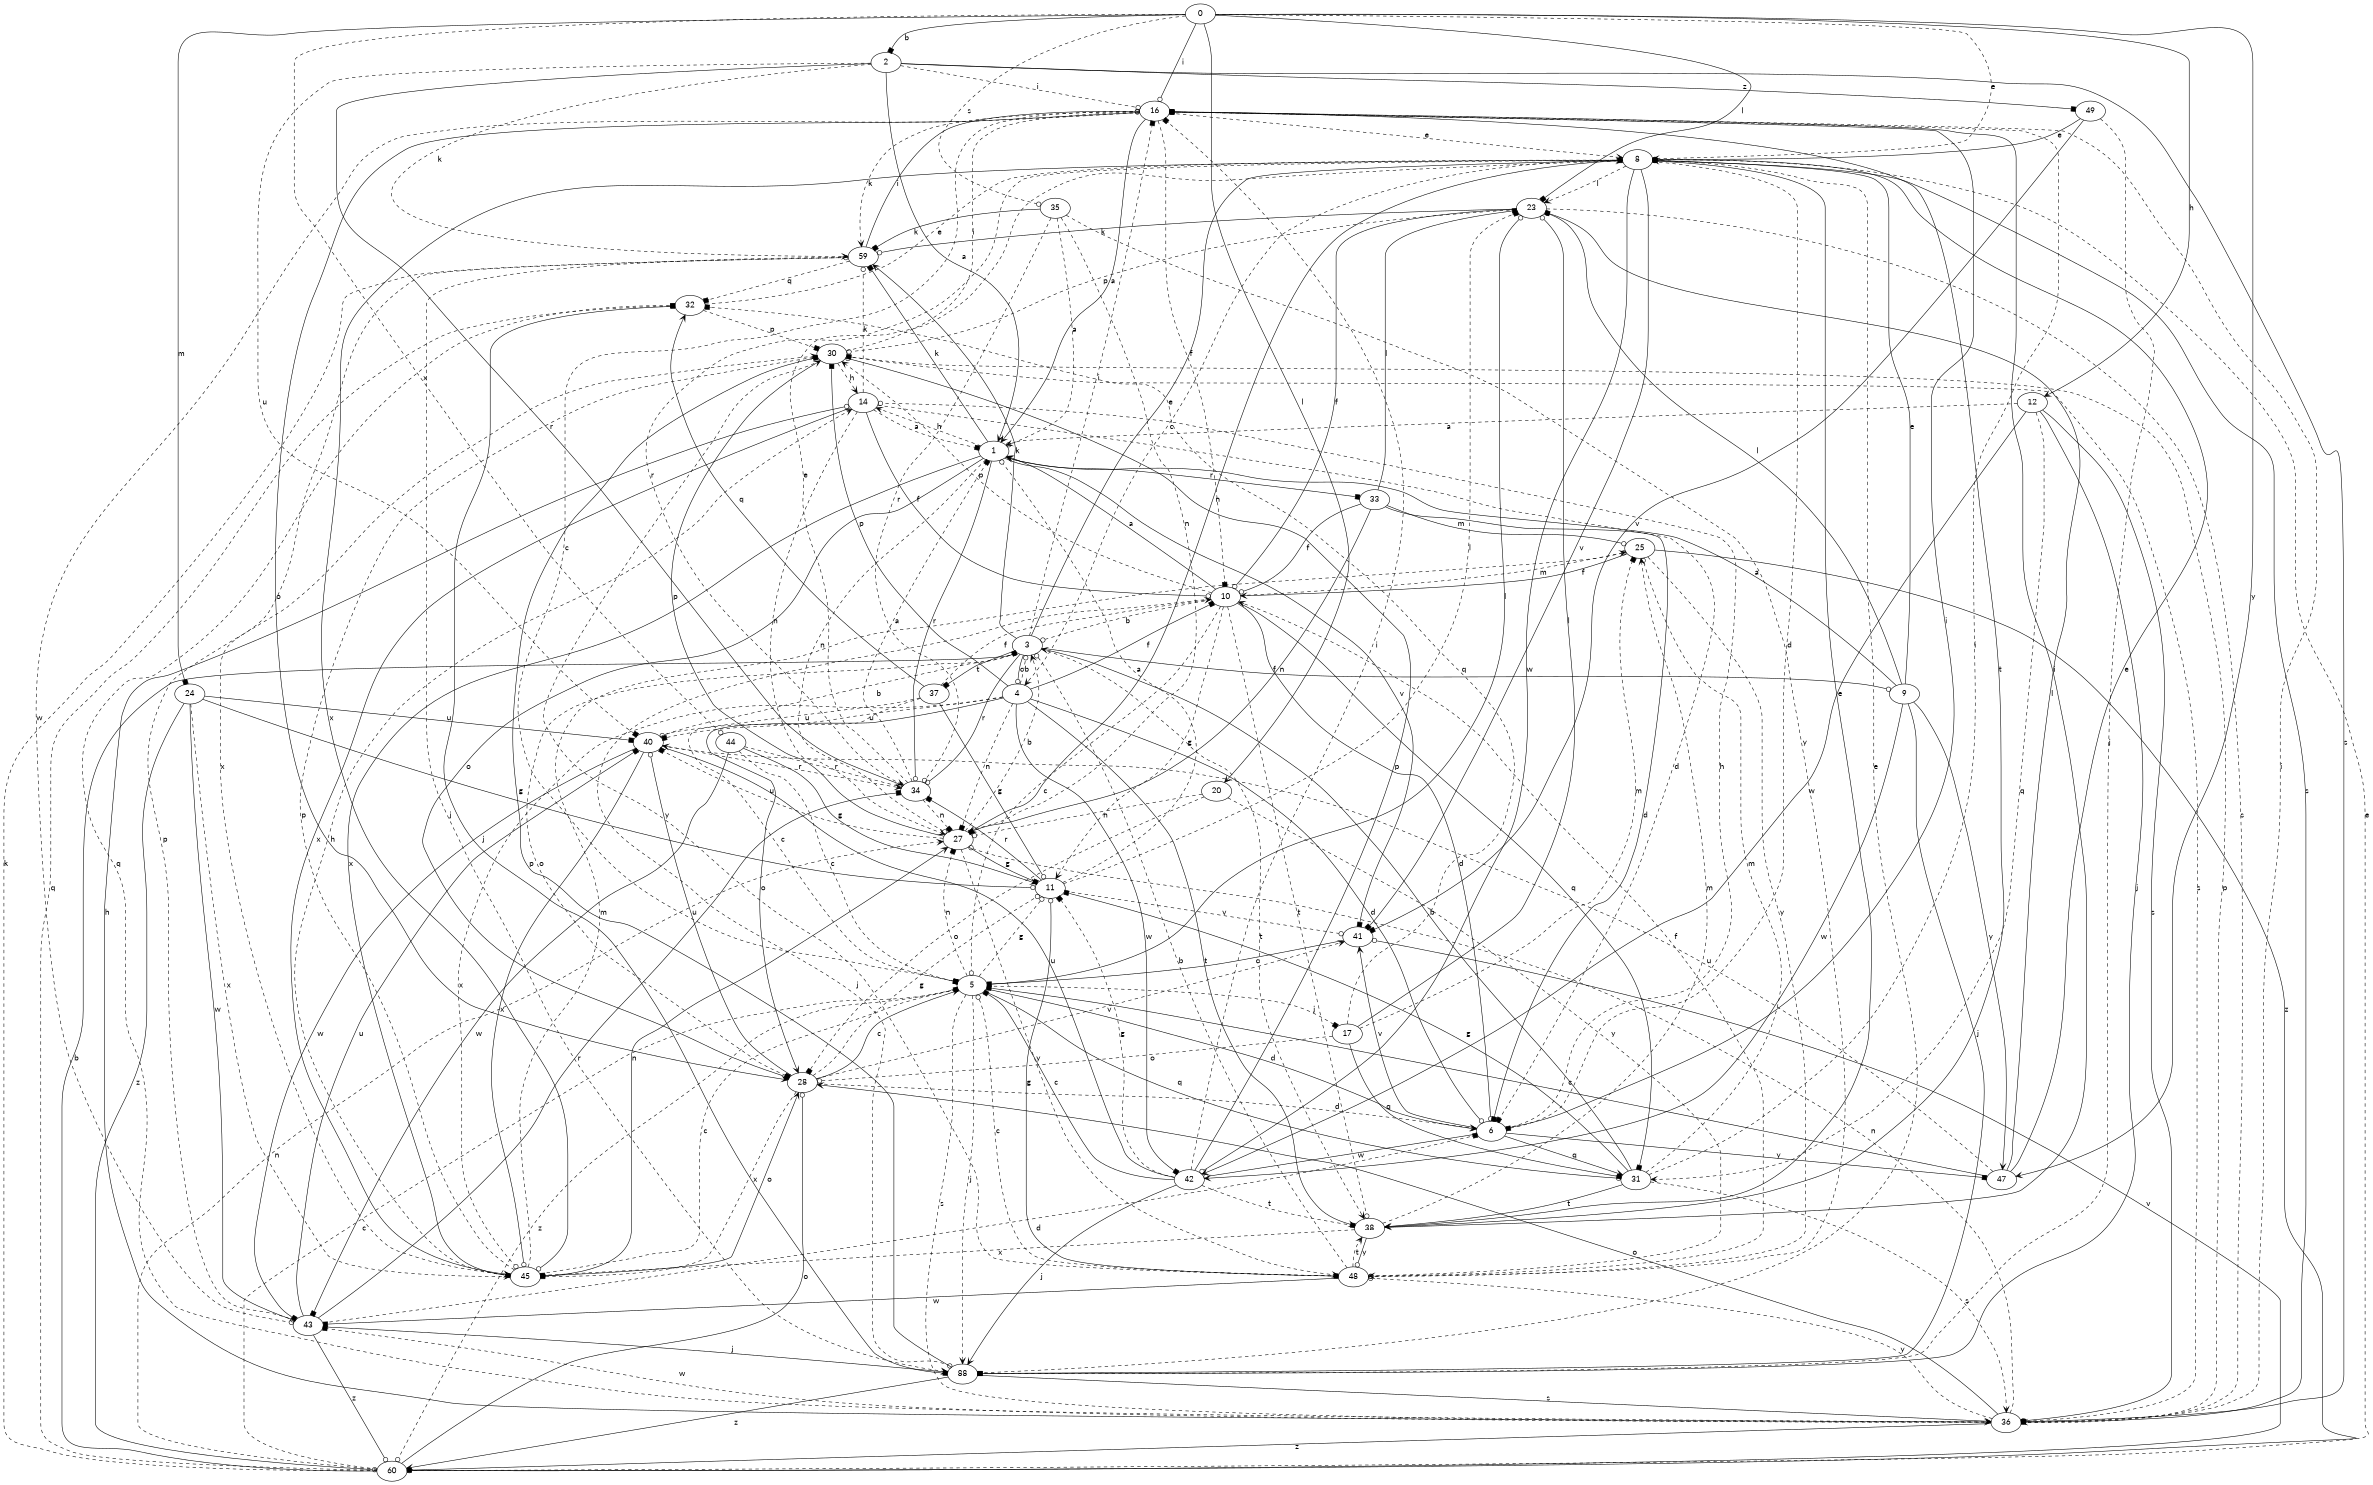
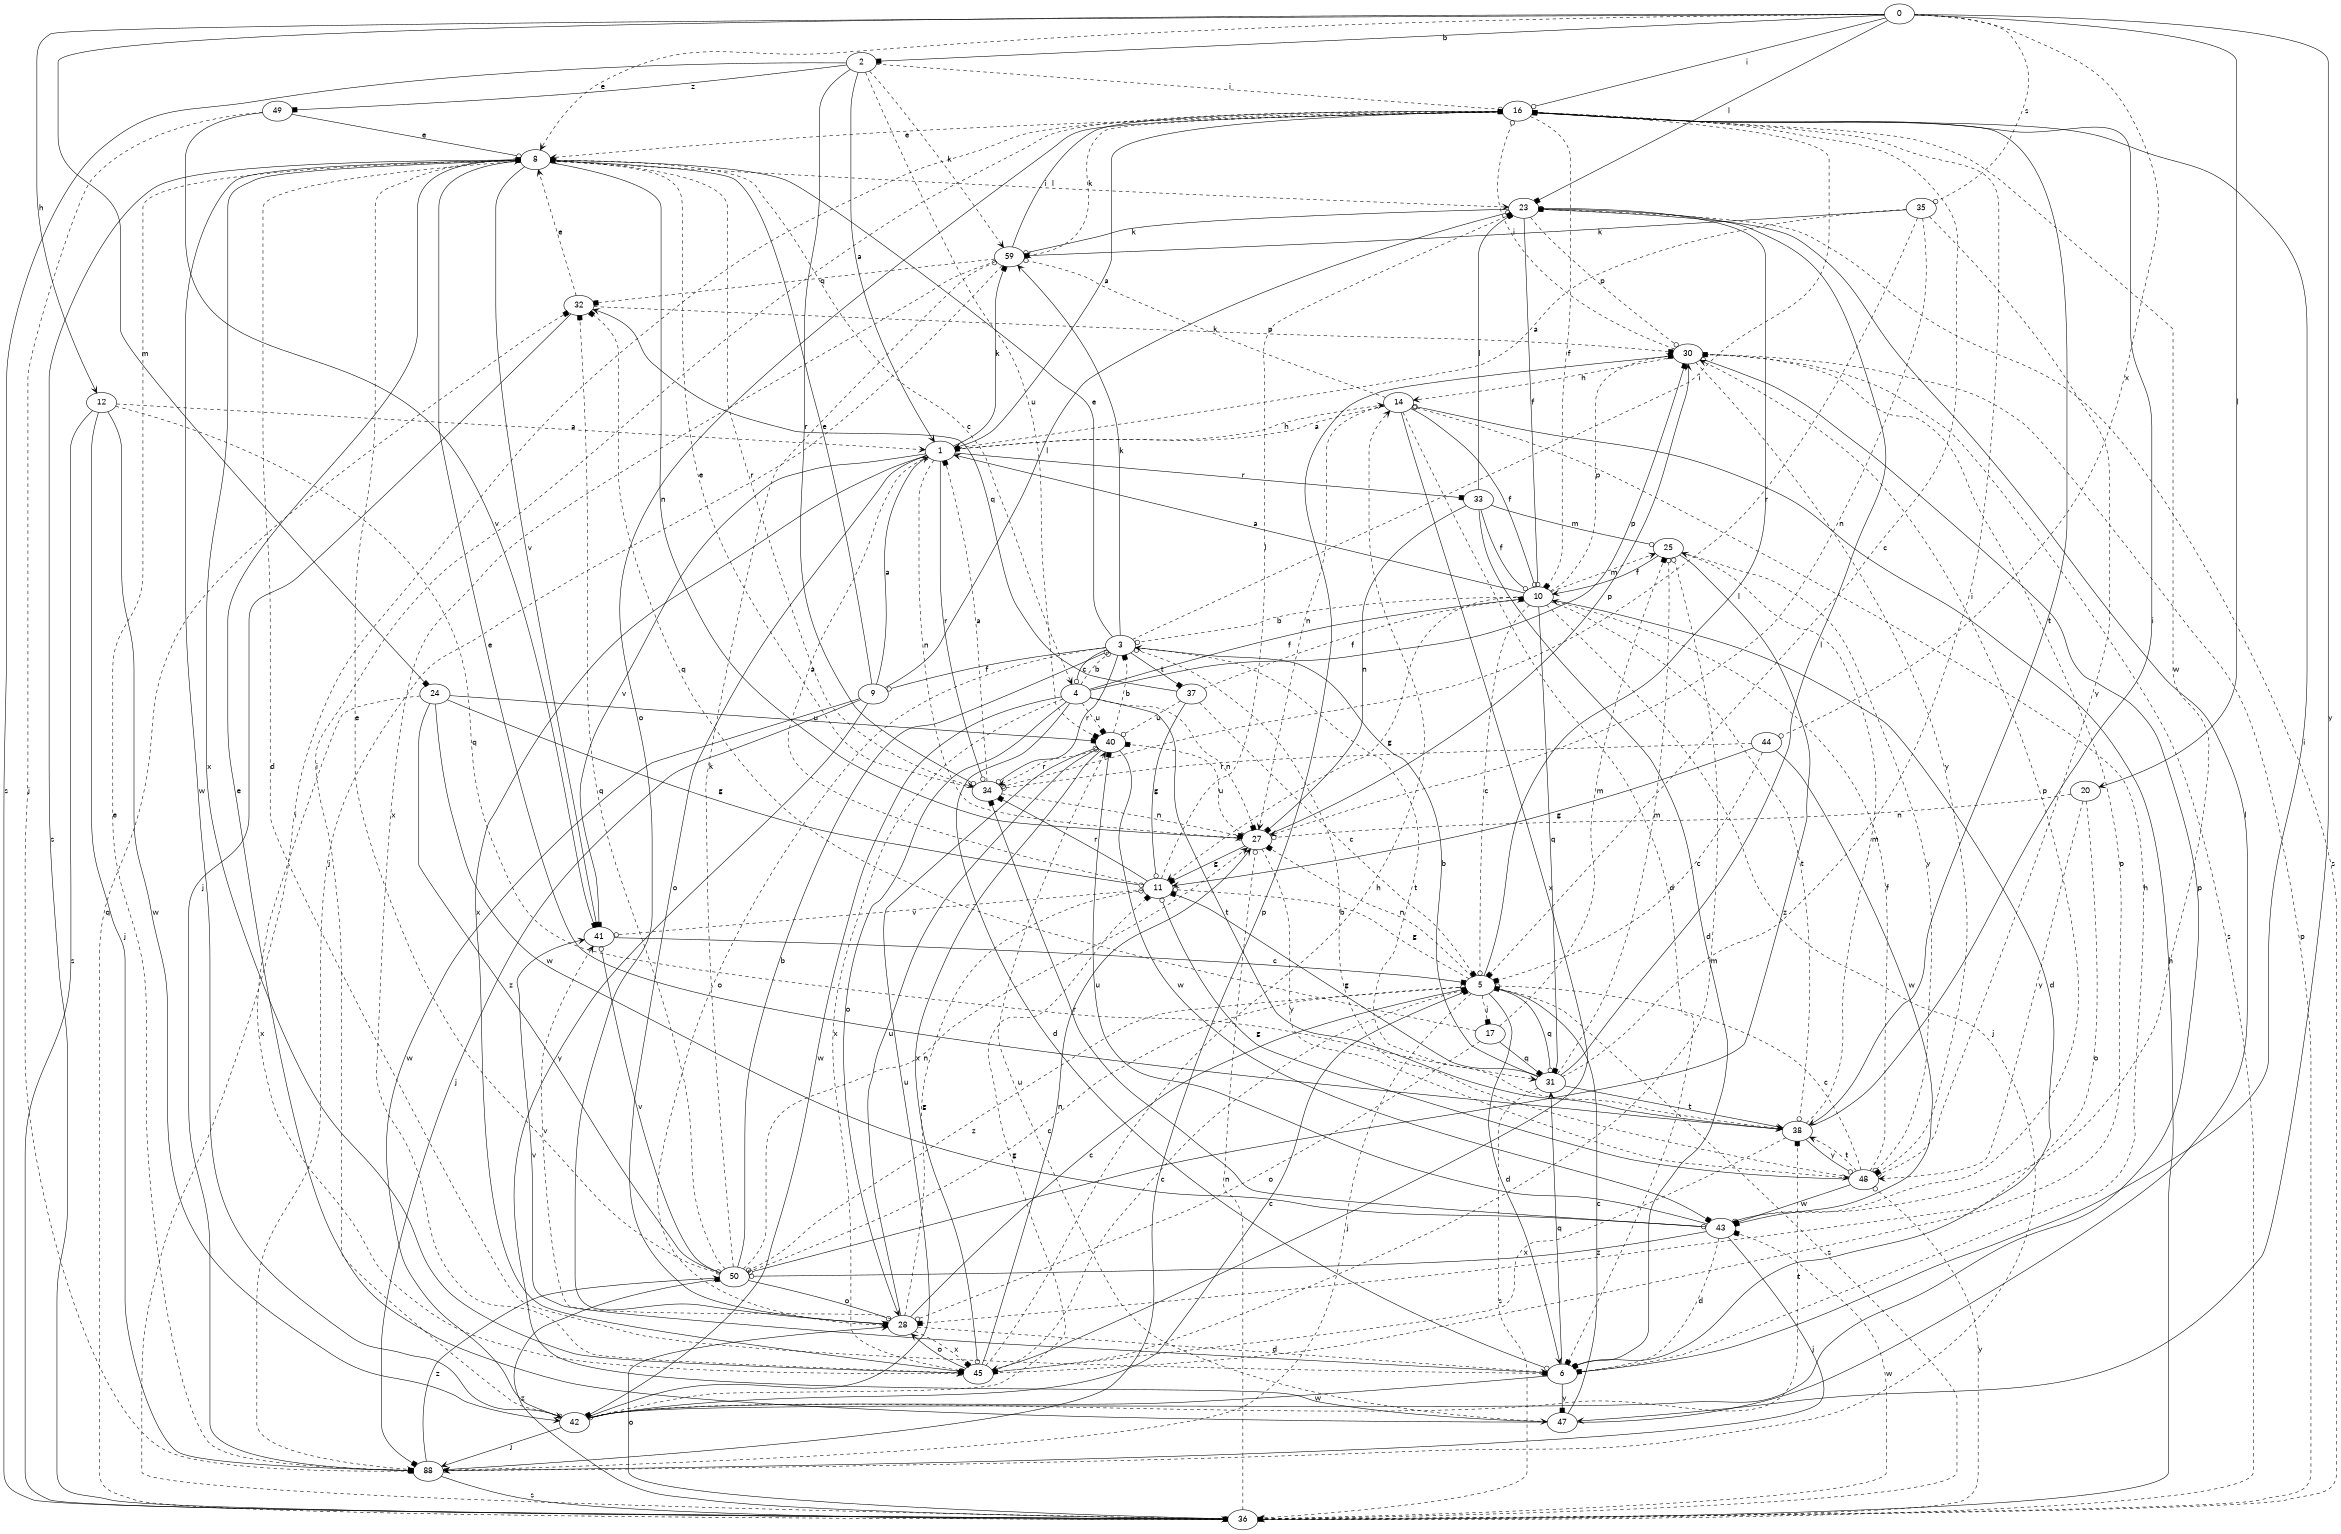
(1572, 667) -> (1861, 533)
(1019, 752) -> none
(392, 1471) -> (734, 1277)
